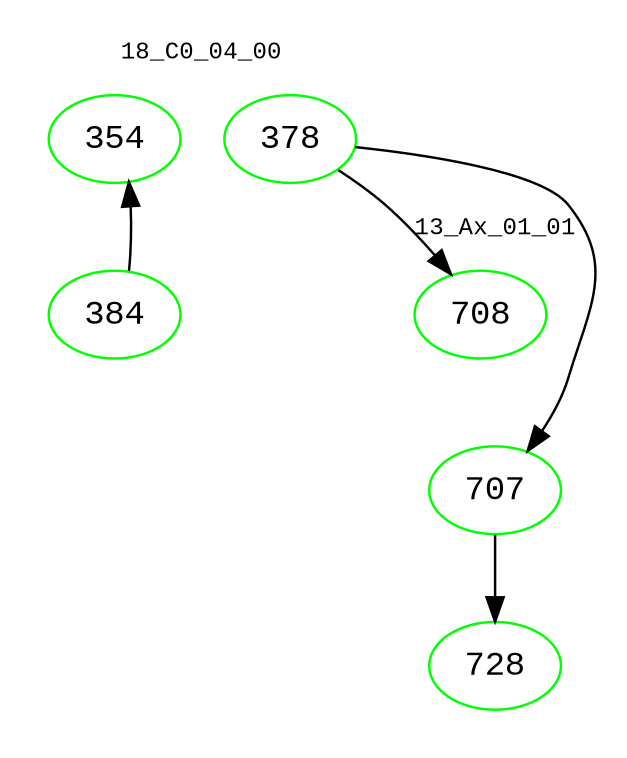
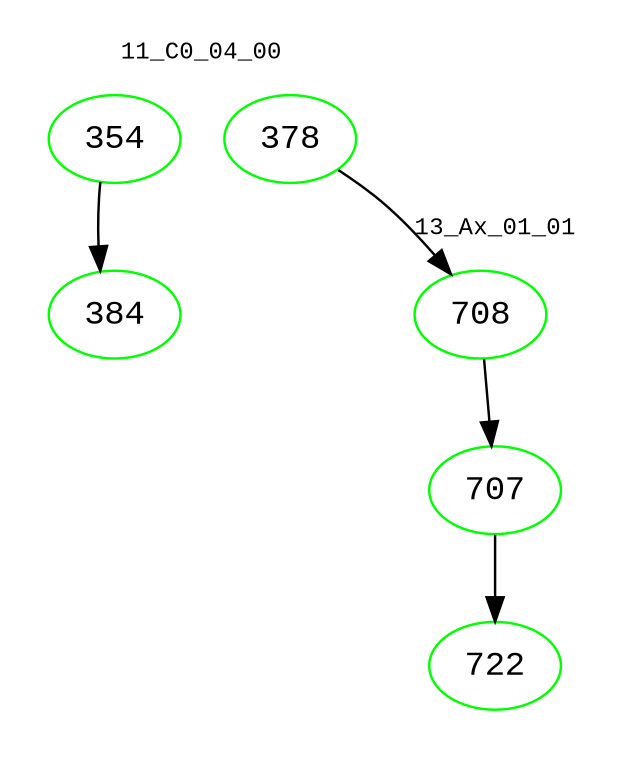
(202, 52) -> (202, 52)
(580, 222) -> (487, 390)
(131, 239) -> (98, 214)
(495, 666) -> (495, 666)
